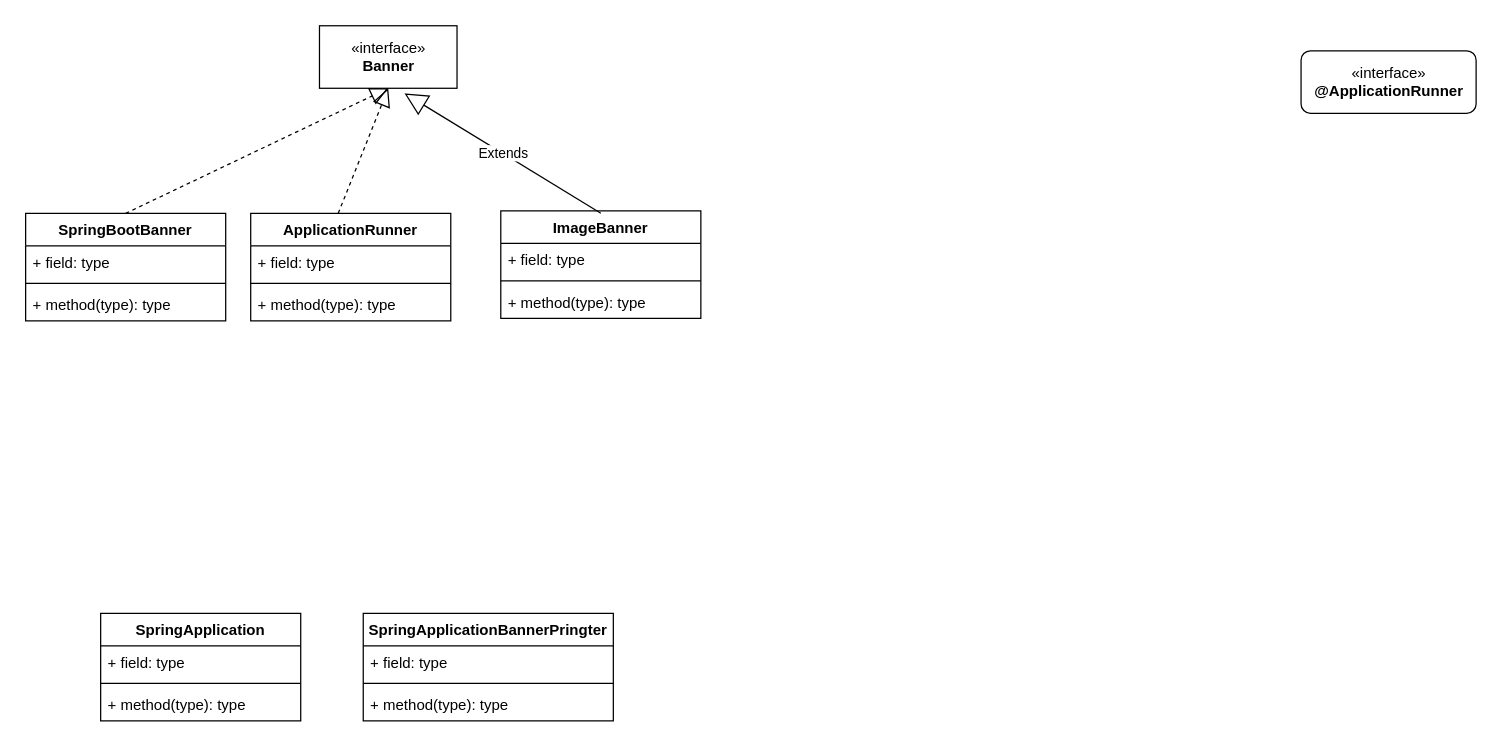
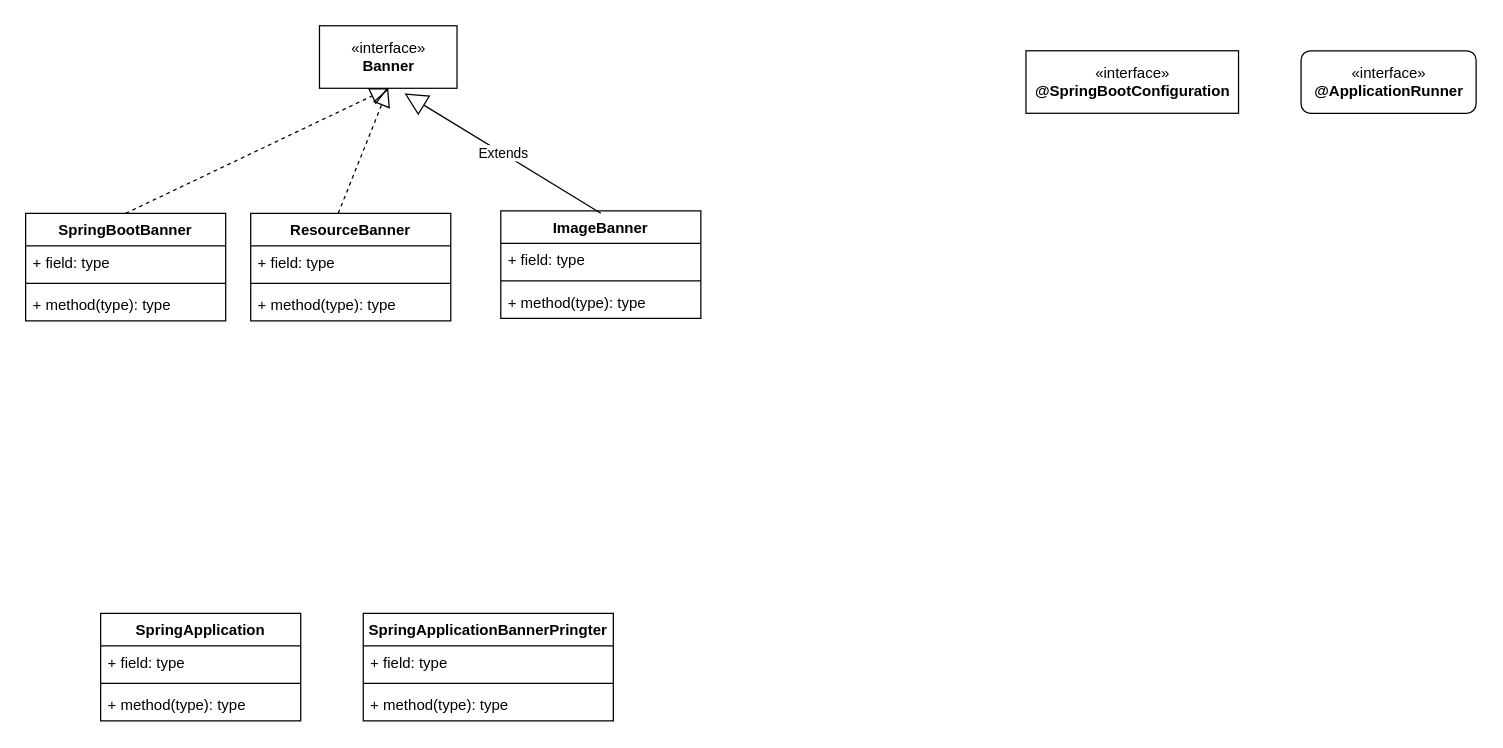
none -> (1132, 82)
(350, 230) -> (350, 230)
